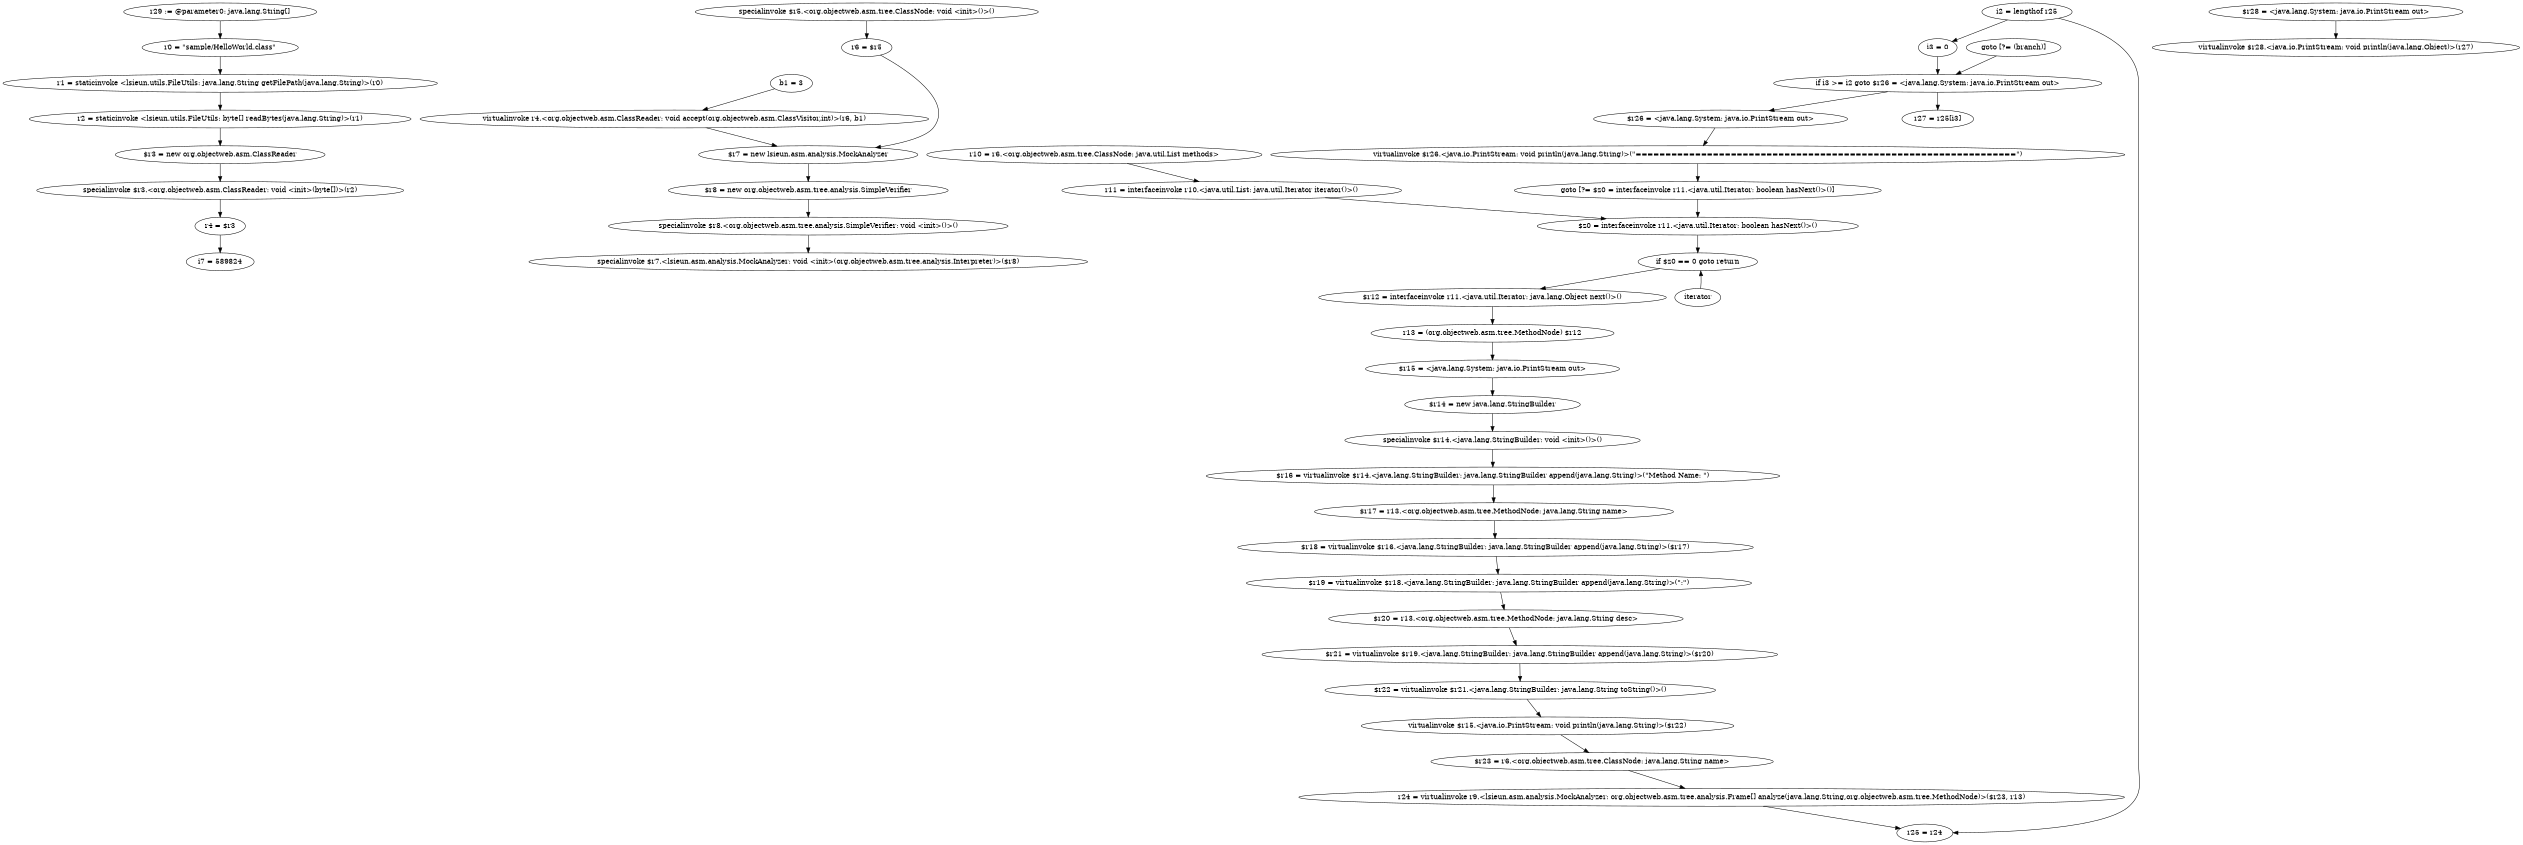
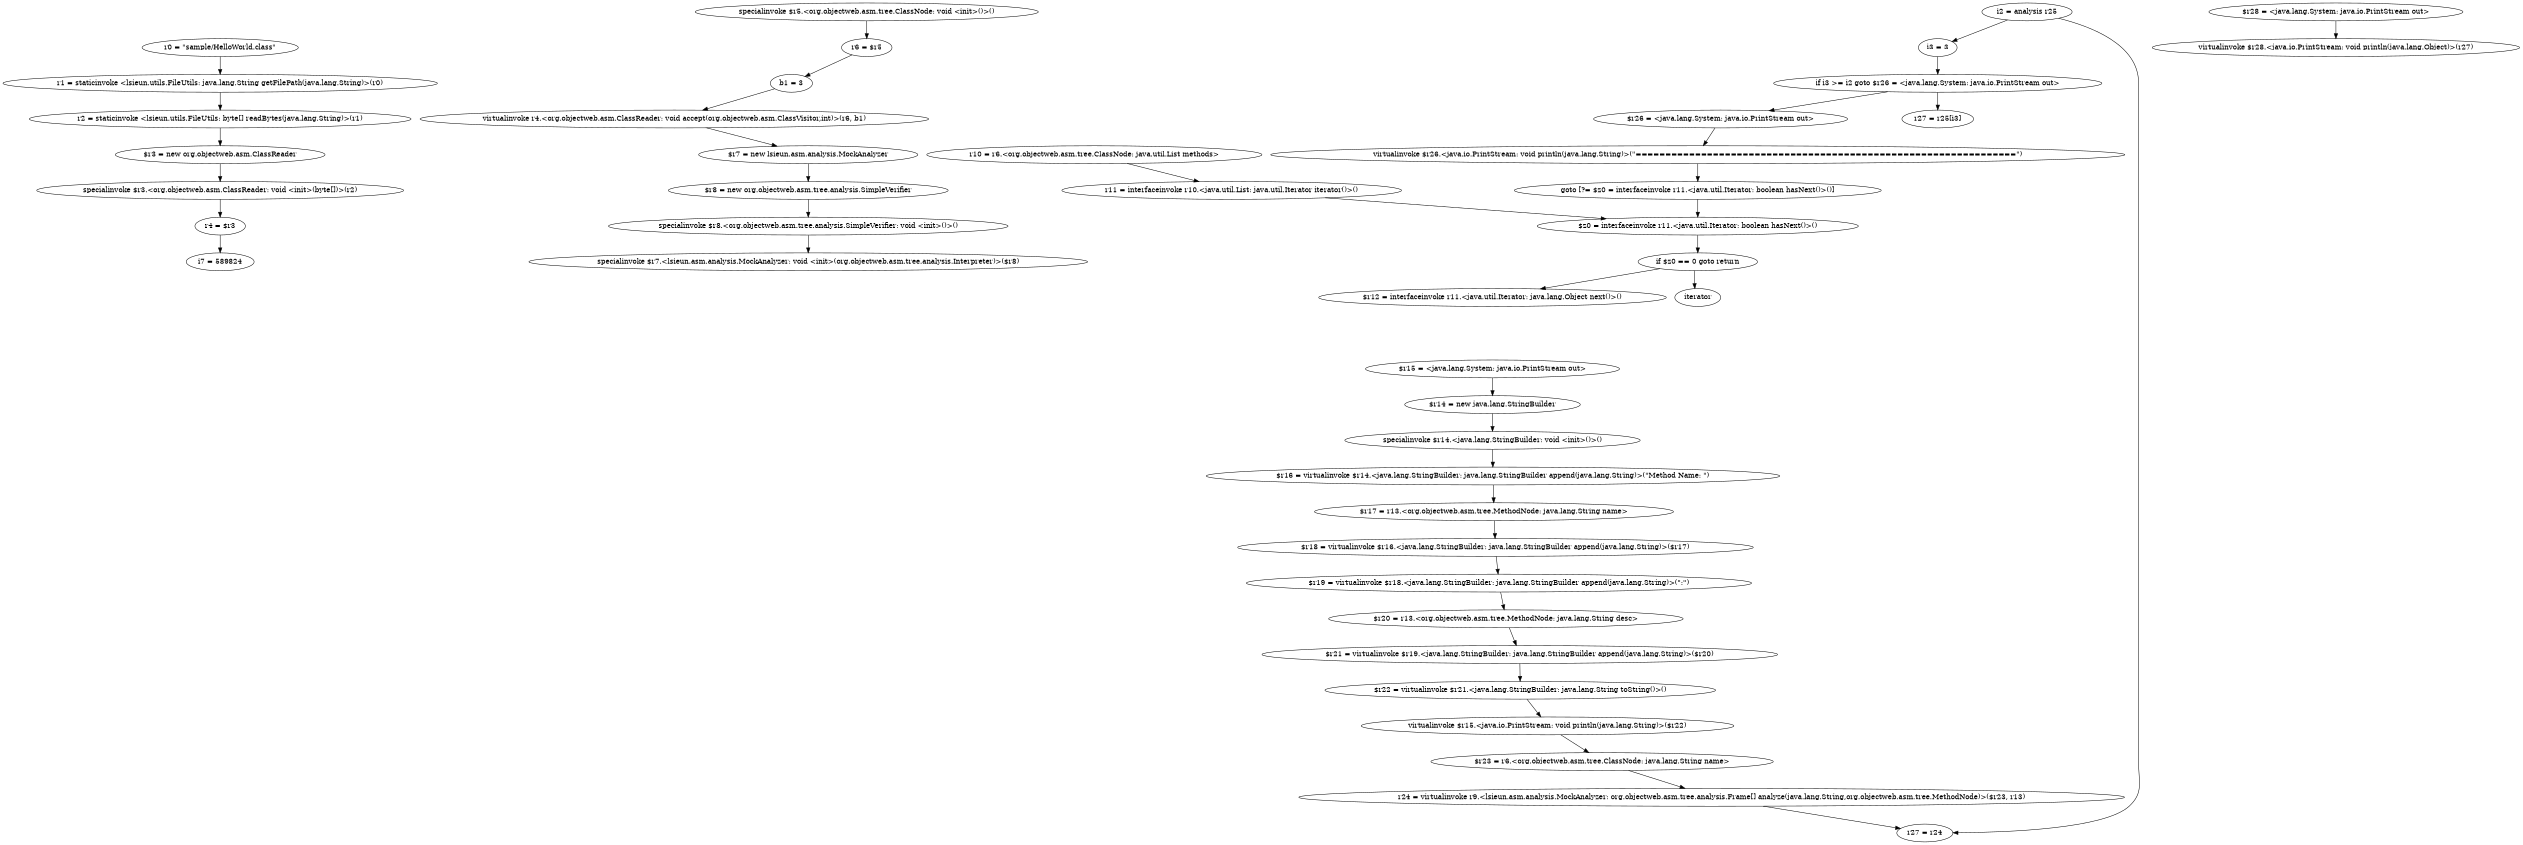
(220, 12) -> none
(2027, 12) -> (2027, 12)
(1938, 48) -> (1938, 48)
(2014, 48) -> none
(938, 107) -> (831, 65)
(1701, 282) -> (1694, 277)
(1493, 333) -> none
(1925, 833) -> (1925, 833)
